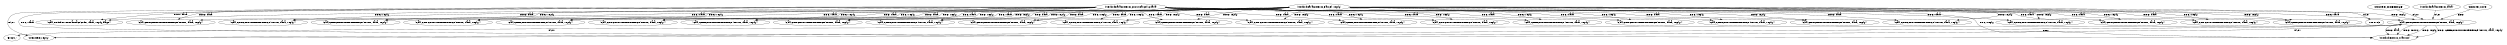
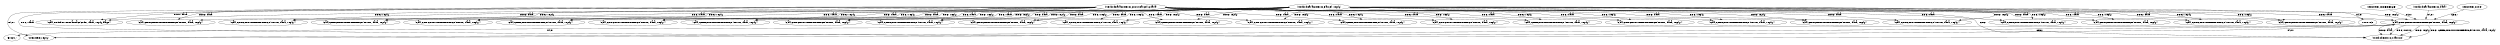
(2478, 7) -> (2472, 7)
(1987, 22) -> (1983, 22)
